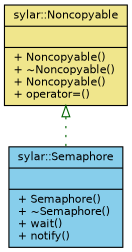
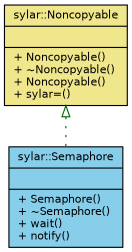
(52, 94) -> (42, 94)
